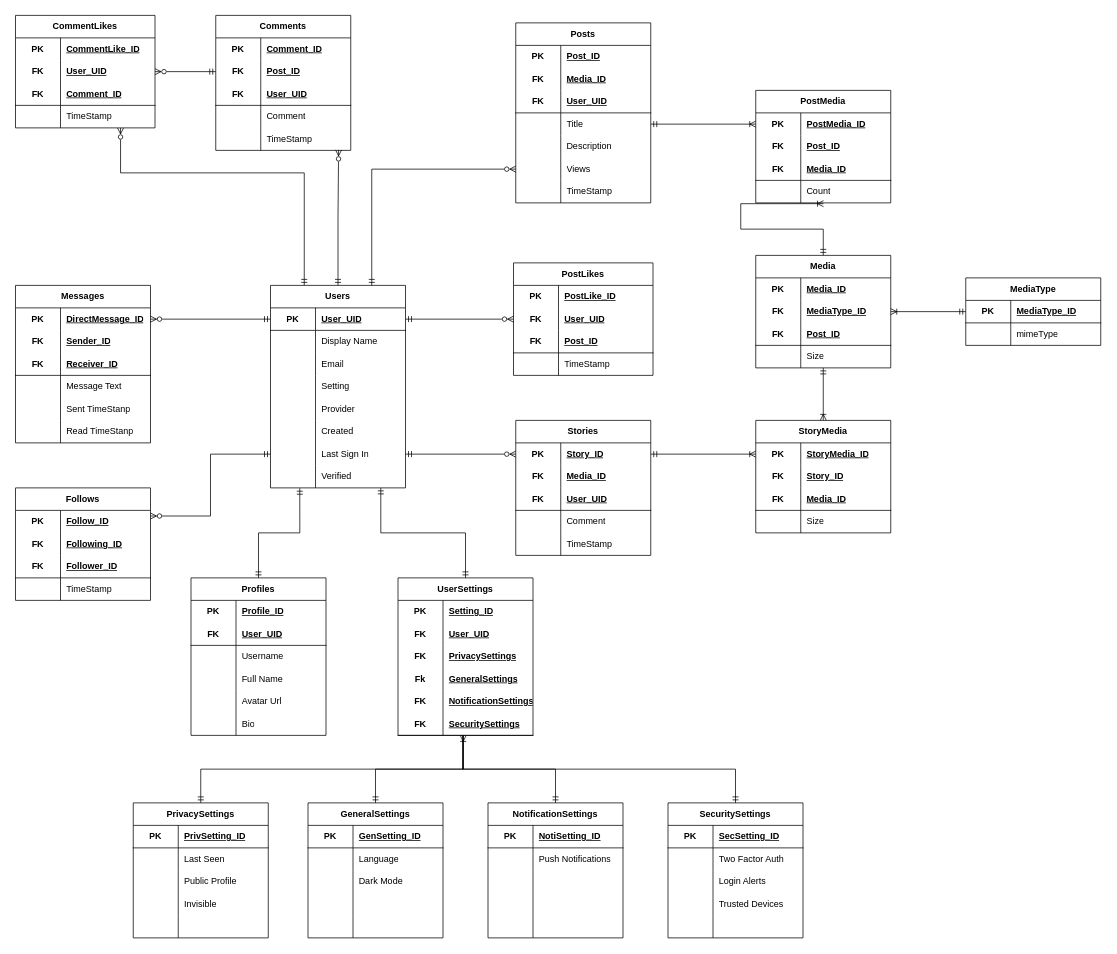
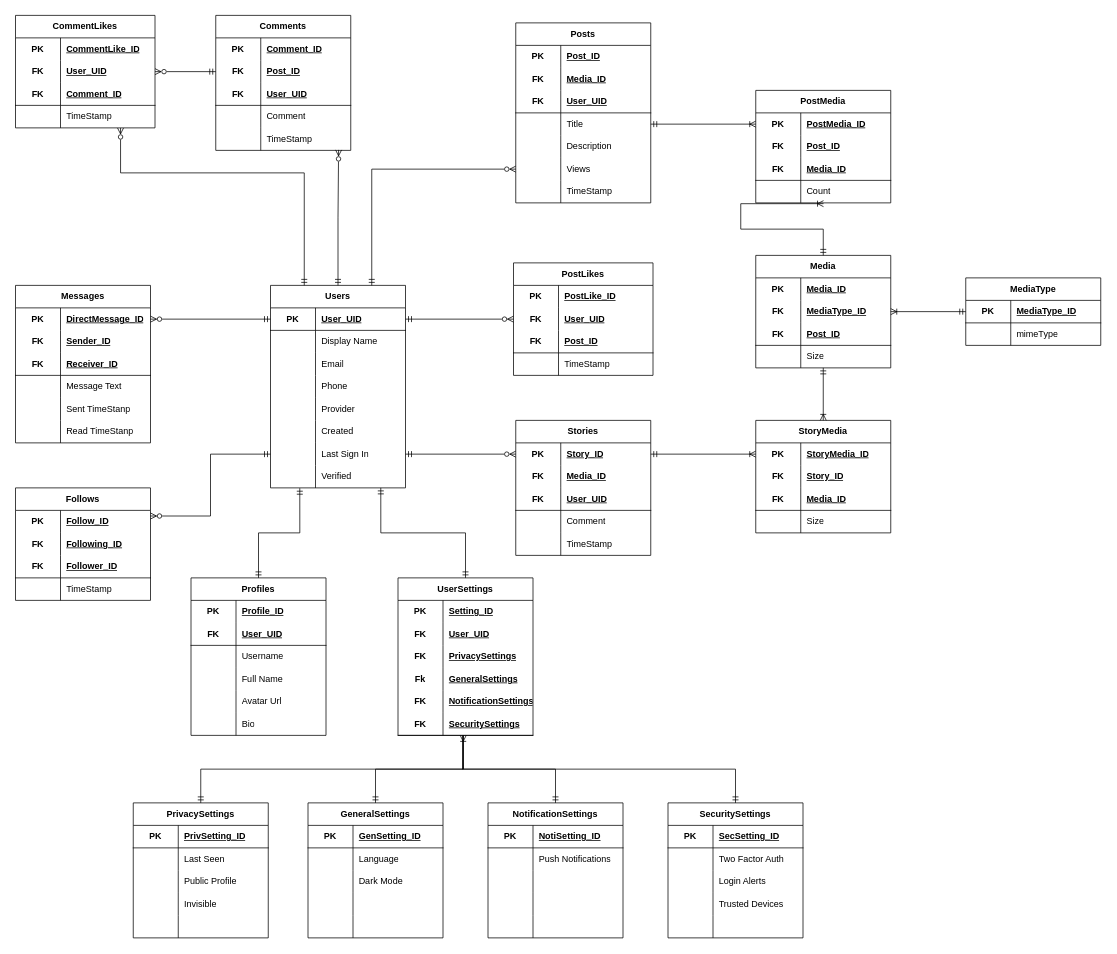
(338, 387) -> (334, 387)
